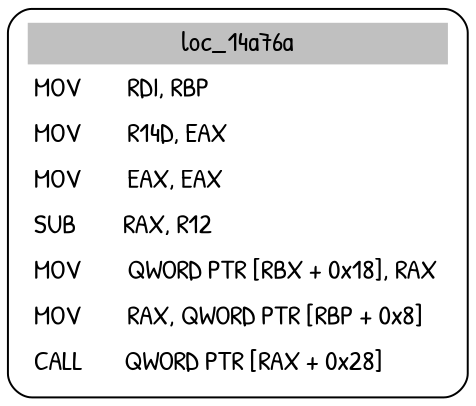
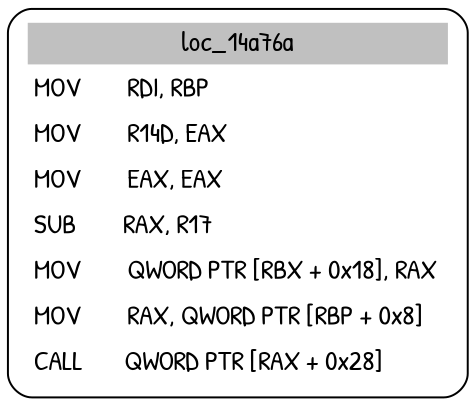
(124, 225) -> (124, 225)
